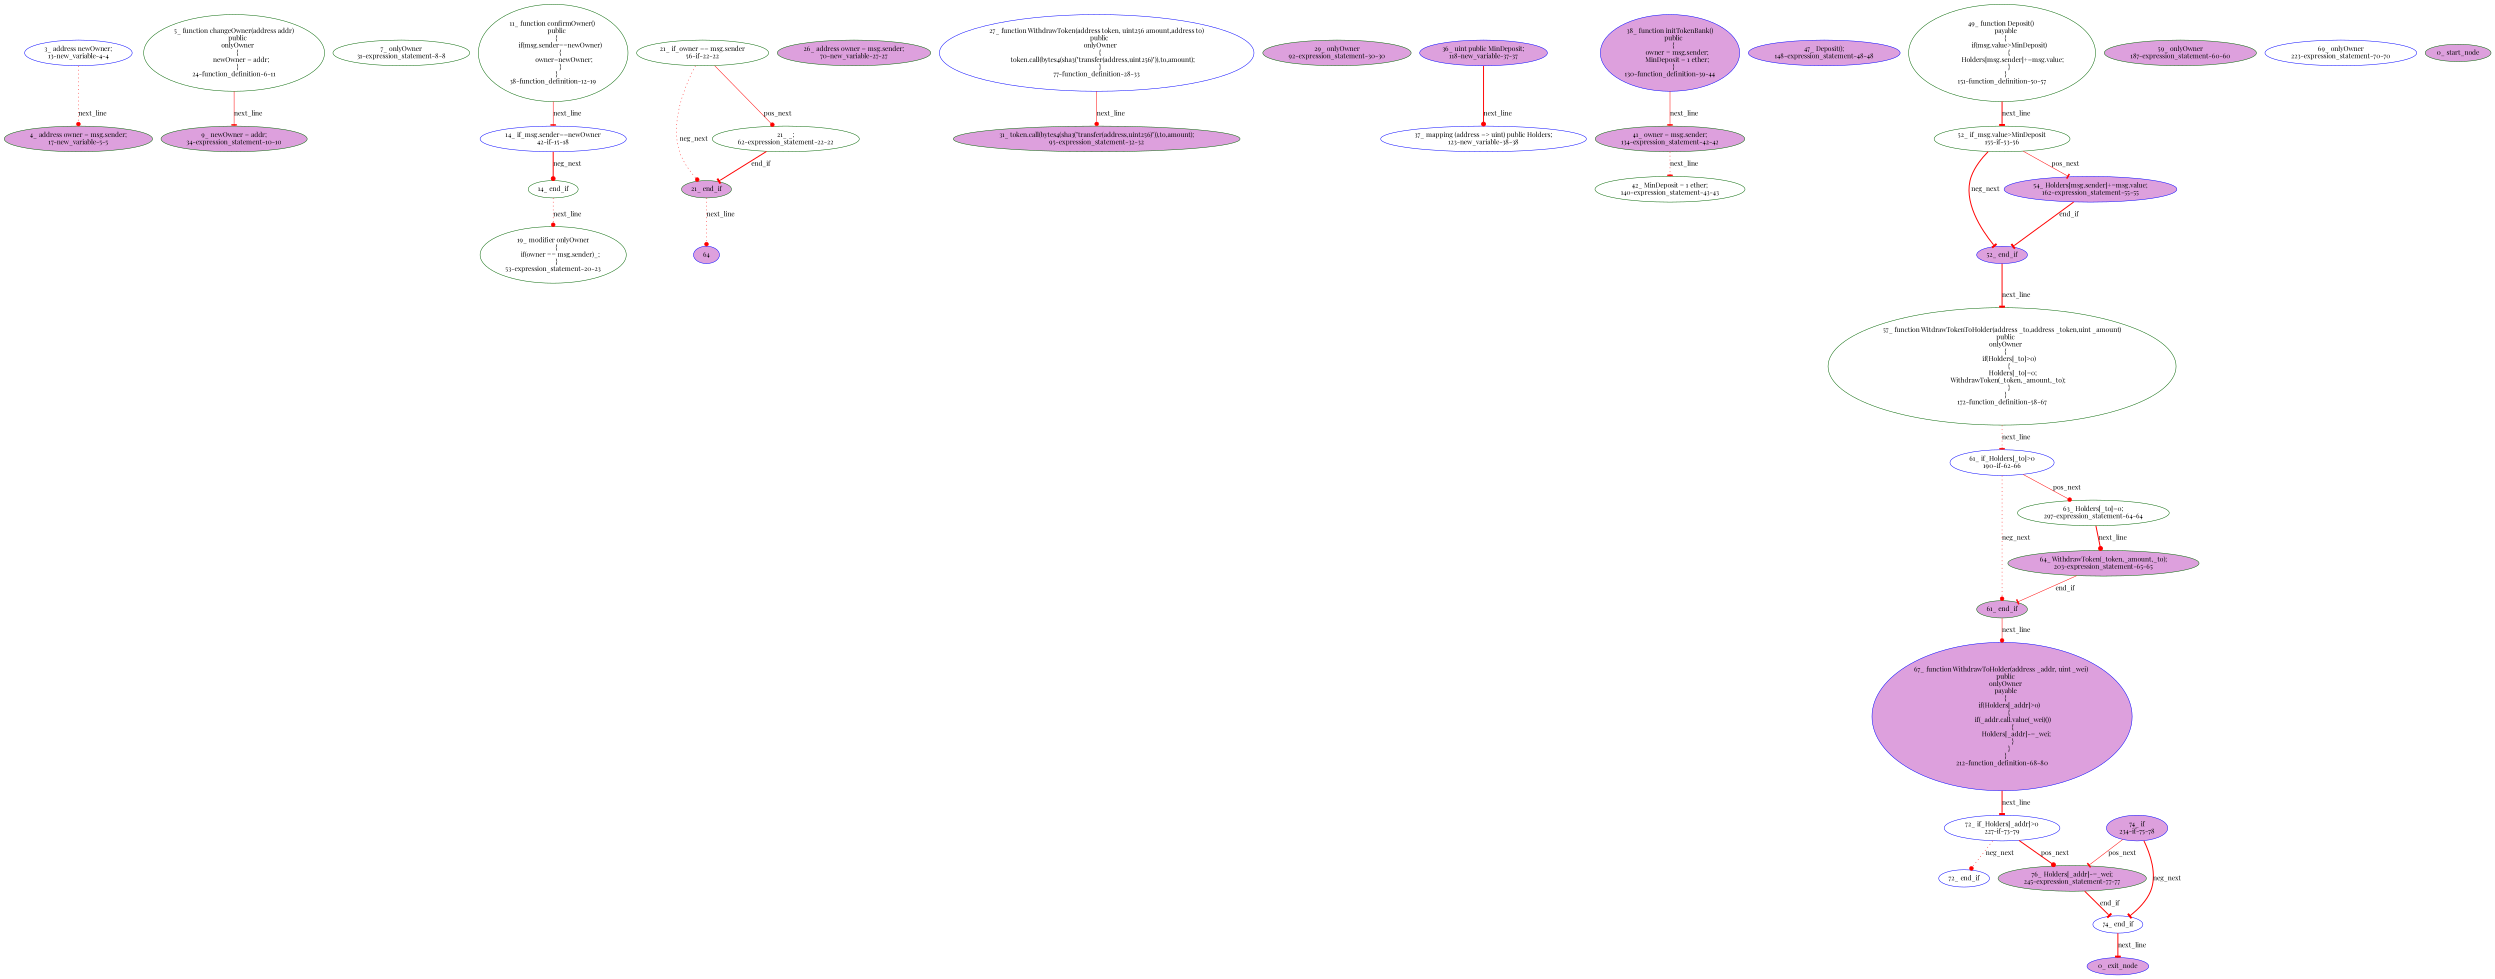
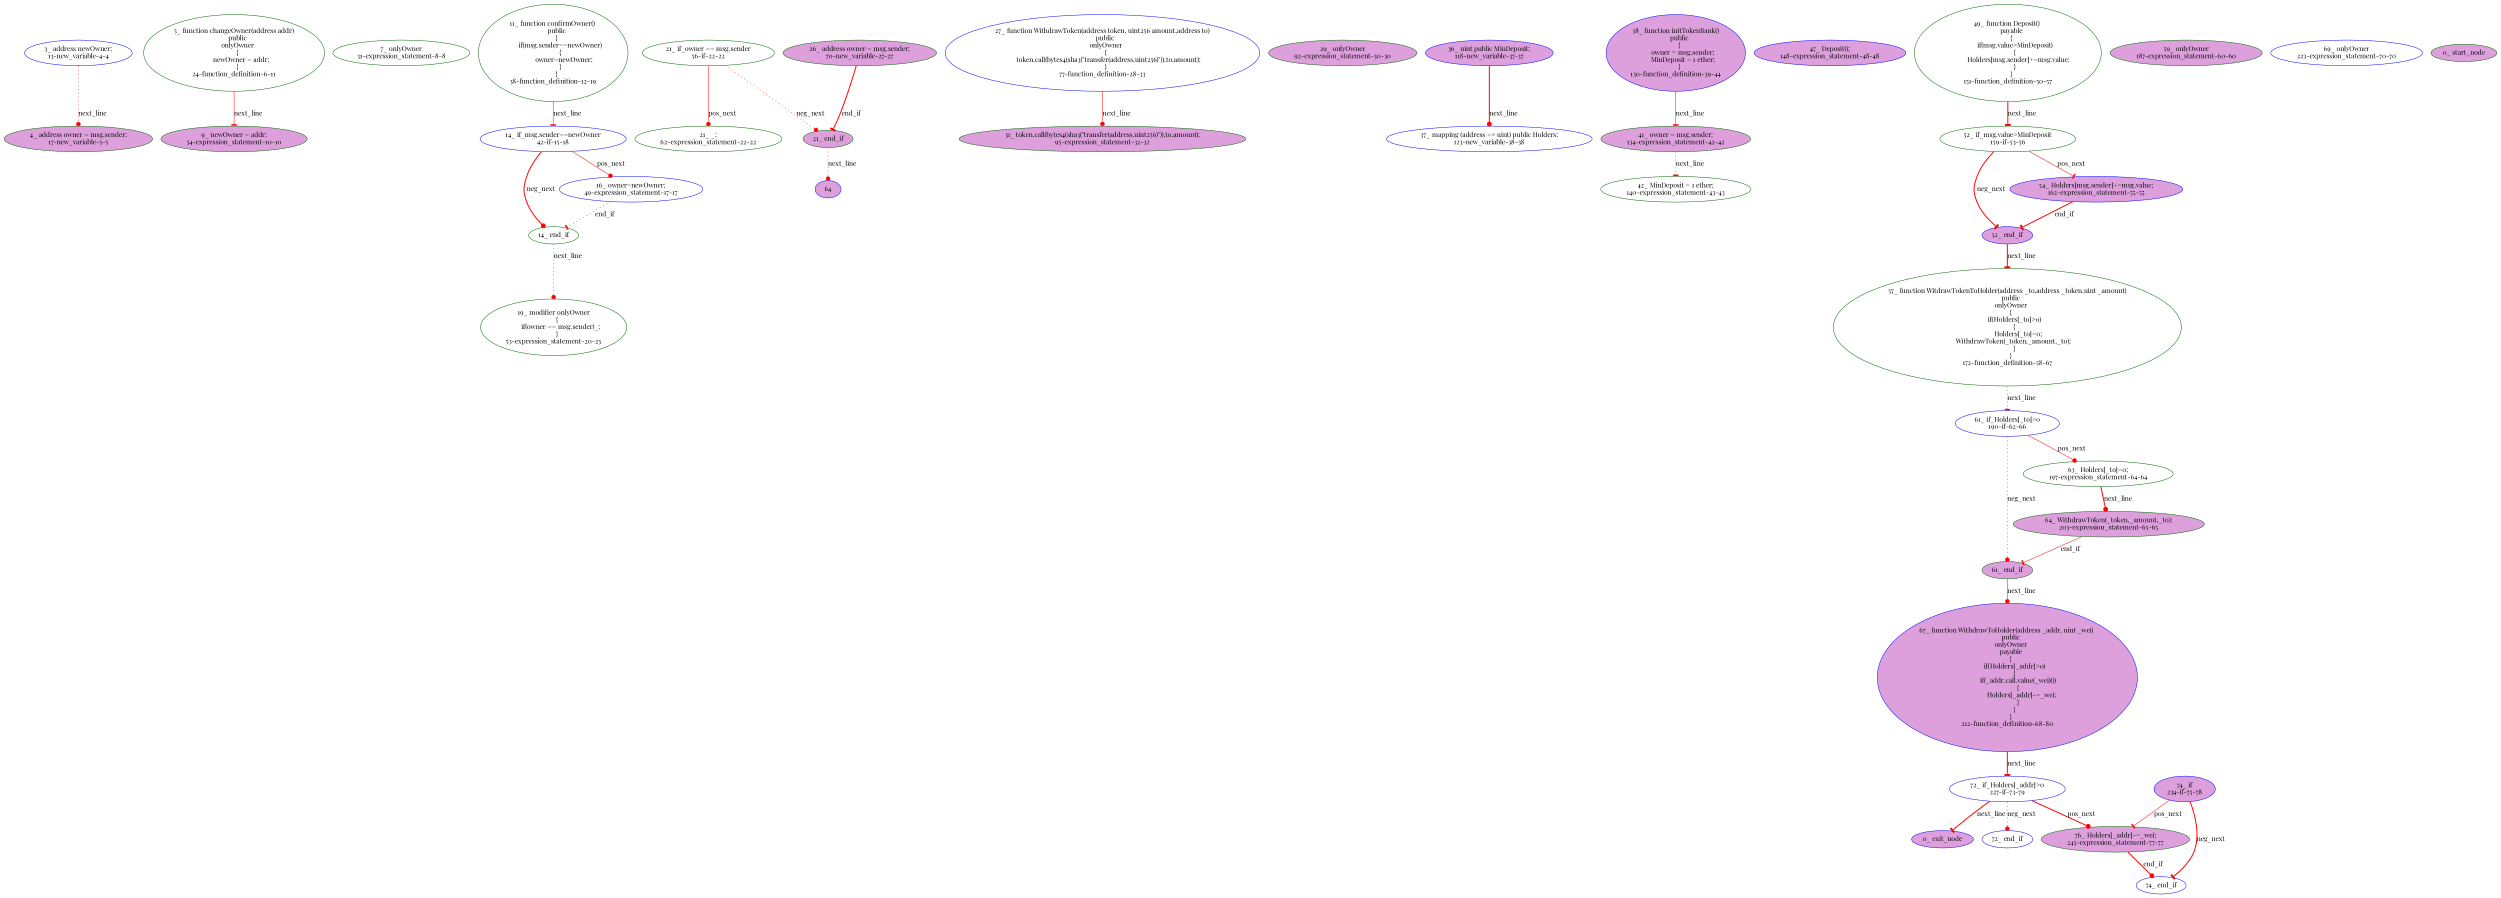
(2002, 139) -> (2008, 139)
(743, 166) -> (846, 97)
none -> (631, 189)
(2093, 513) -> (2098, 474)
(2096, 903) -> (2139, 863)
(2118, 944) -> (1971, 815)
